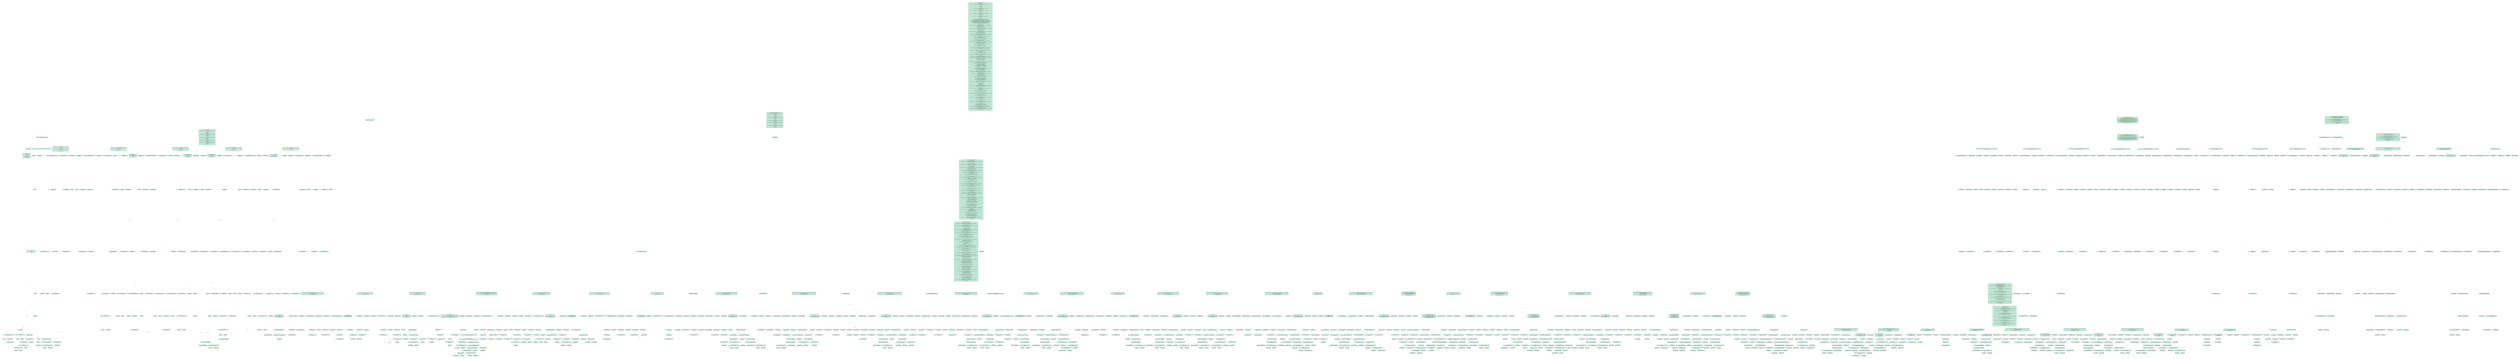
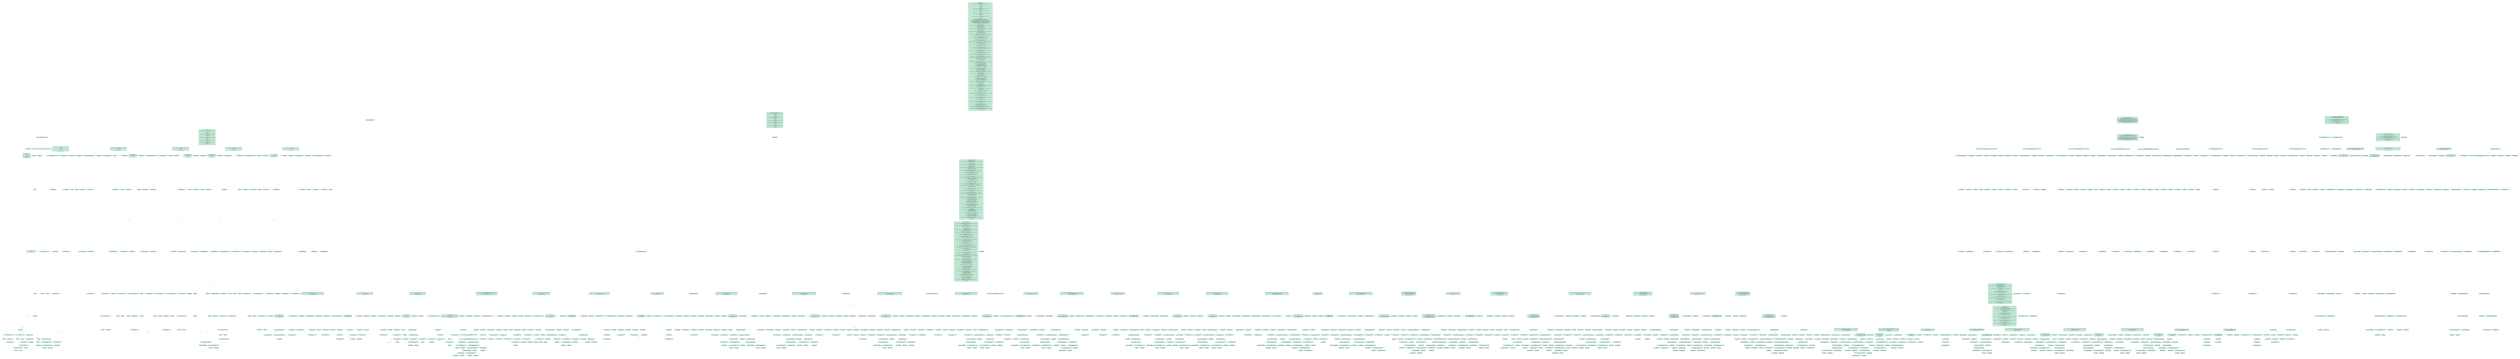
none -> (1387, 335)
